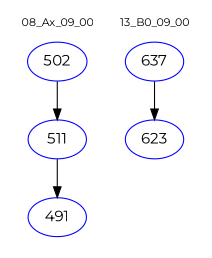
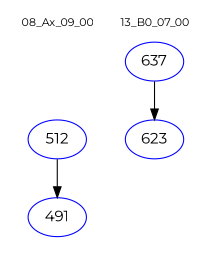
(155, 23) -> (155, 23)
(57, 62) -> none
(57, 139) -> (57, 139)
